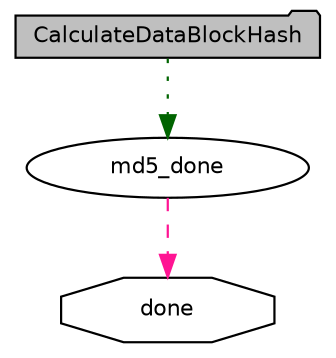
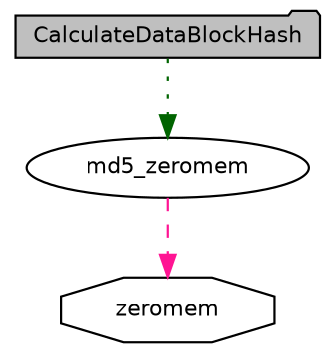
(168, 168) -> (168, 168)
(168, 310) -> (168, 310)
